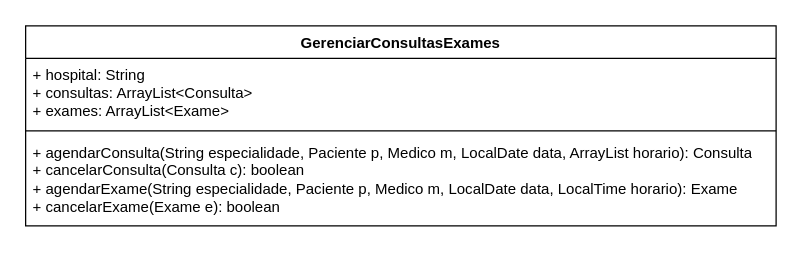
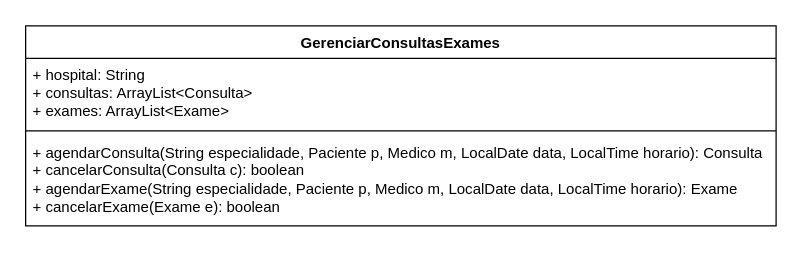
(402, 198) -> (402, 198)
